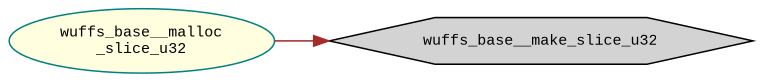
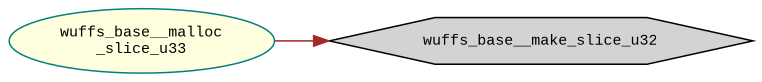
(142, 41) -> (142, 41)
